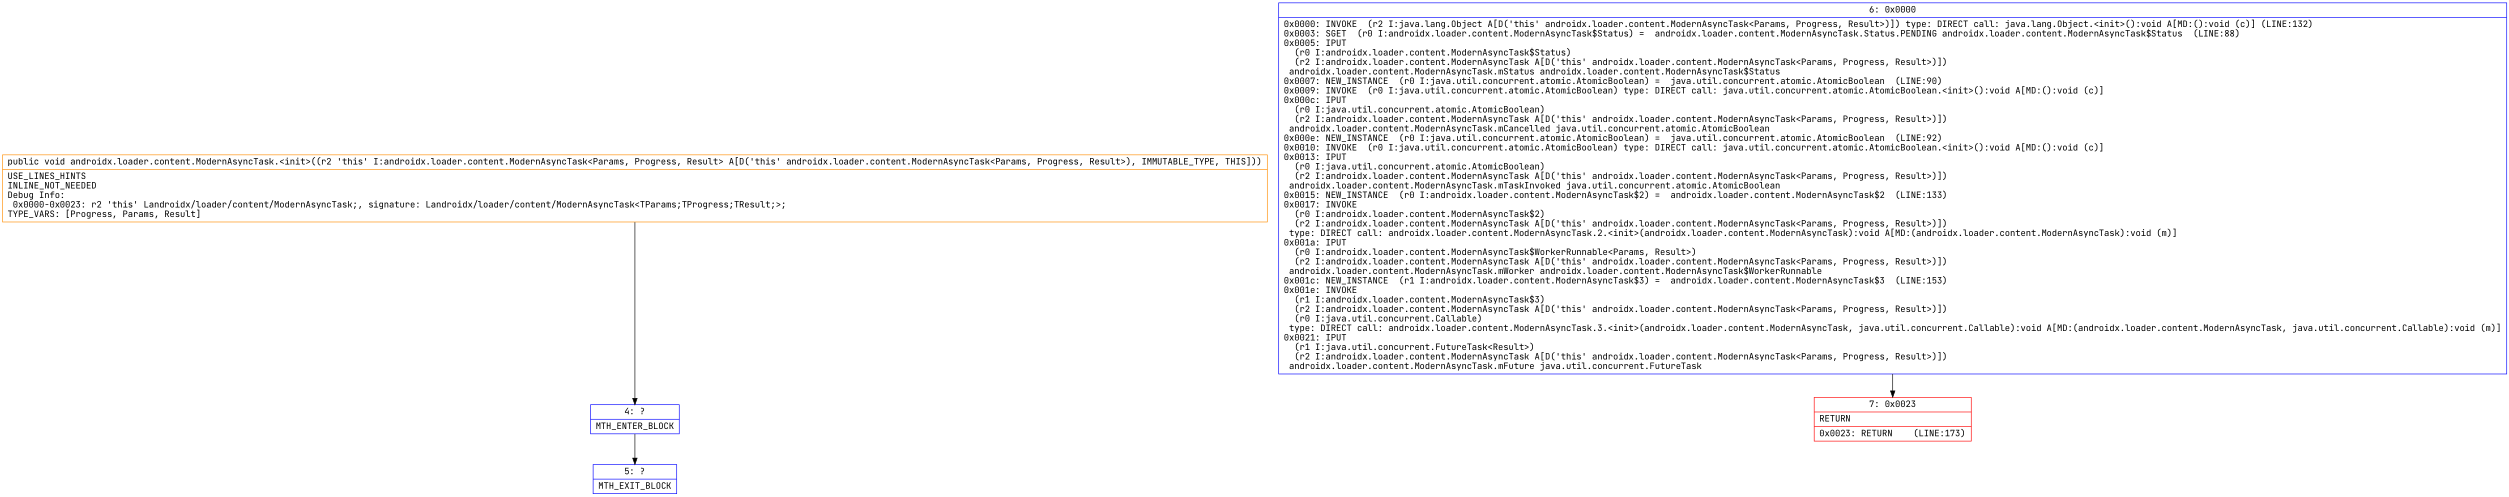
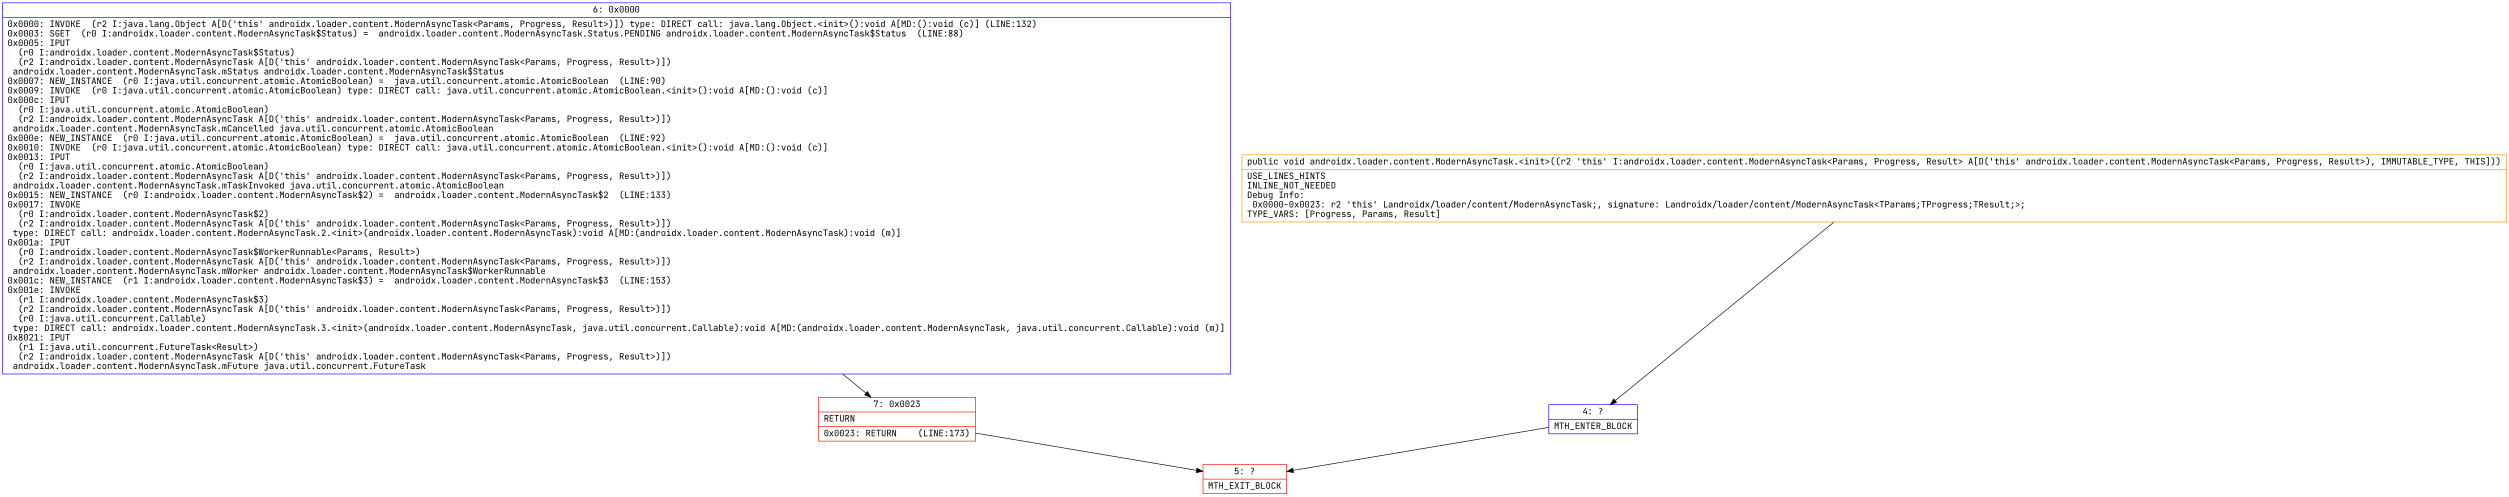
(1320, 338) -> (44, 338)
none -> (1086, 452)
(635, 479) -> (1245, 479)
